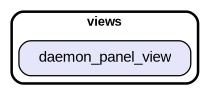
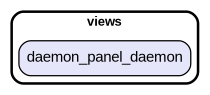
(105, 58) -> (105, 58)
